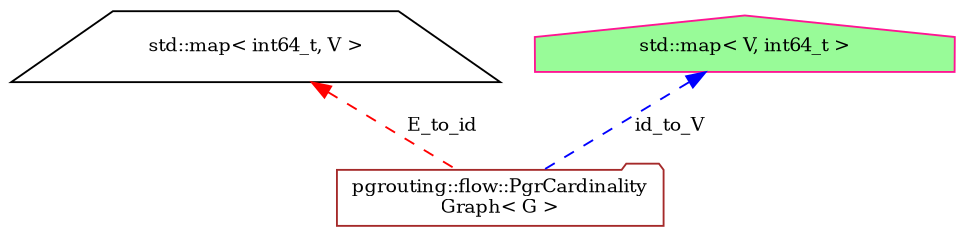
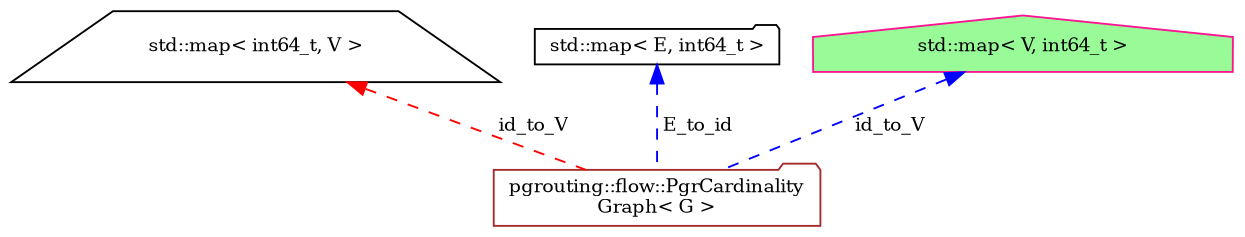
none -> (657, 47)
(440, 126) -> (531, 126)
